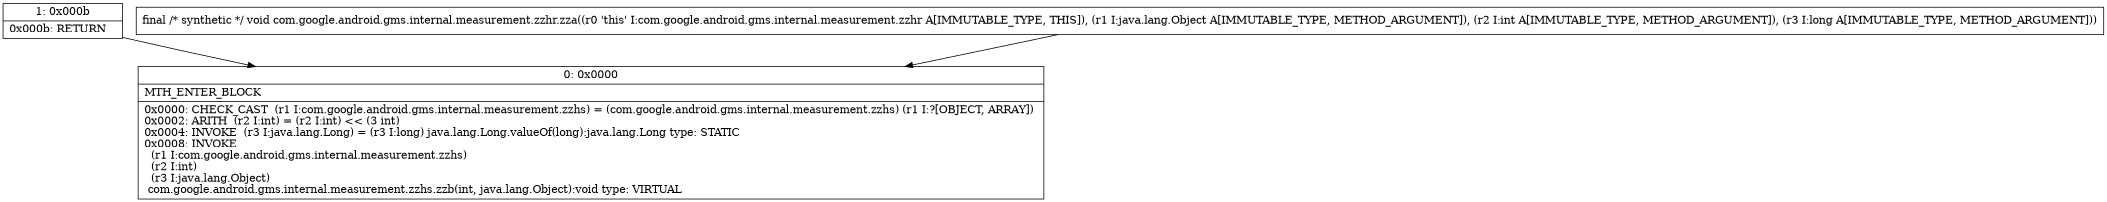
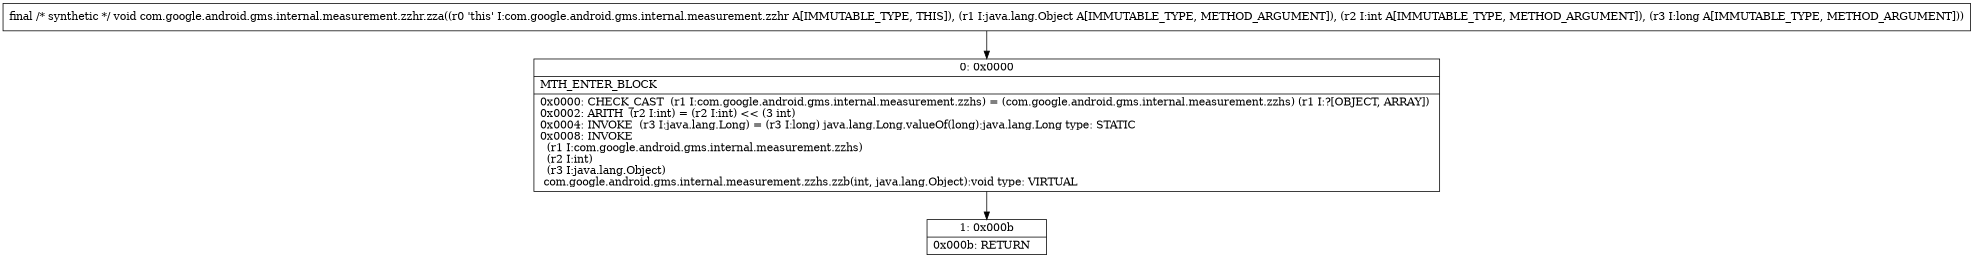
(185, 51) -> (987, 202)
